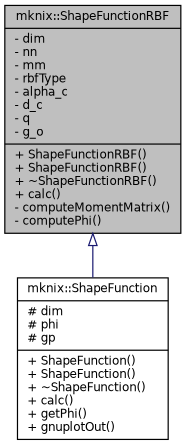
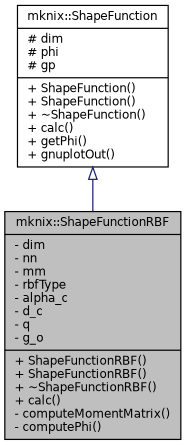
(93, 262) -> (93, 195)
